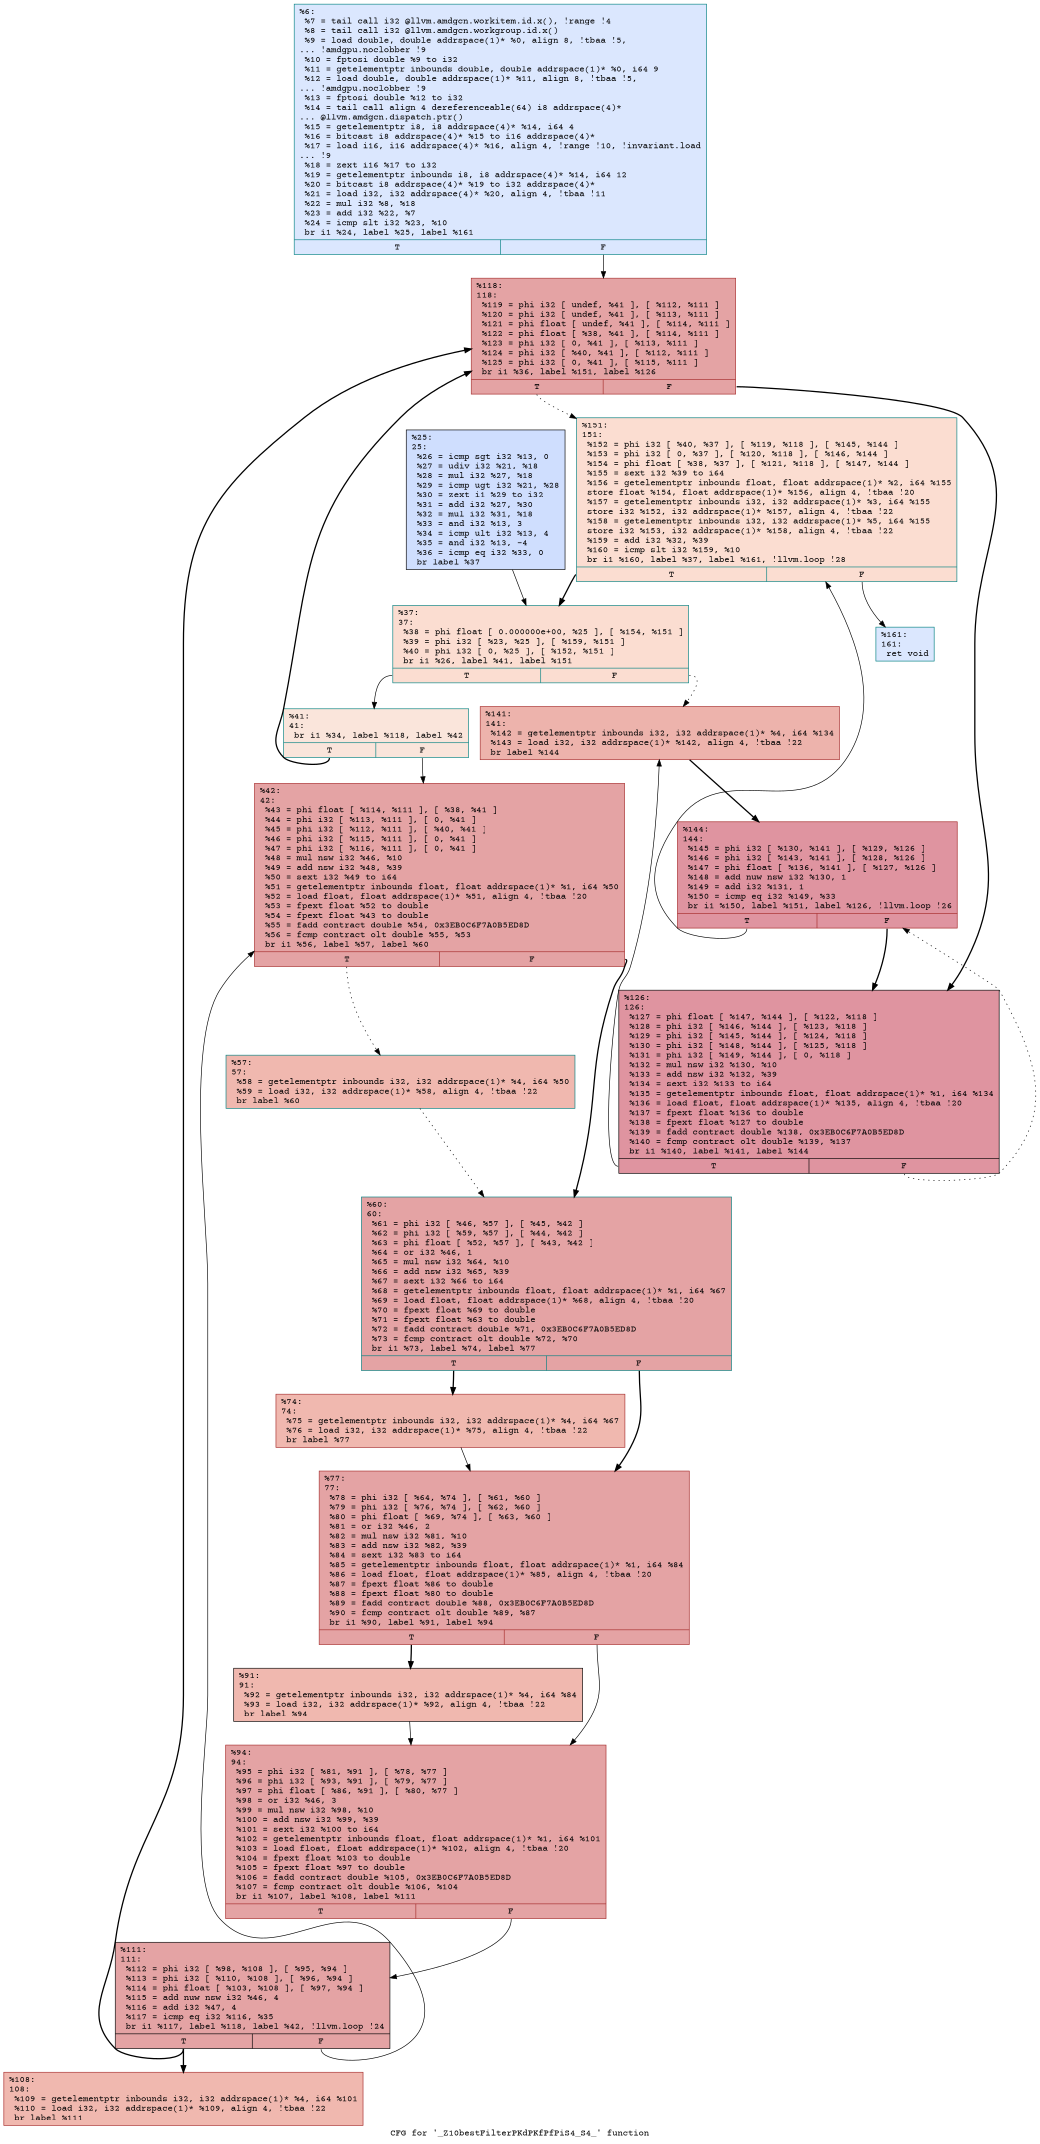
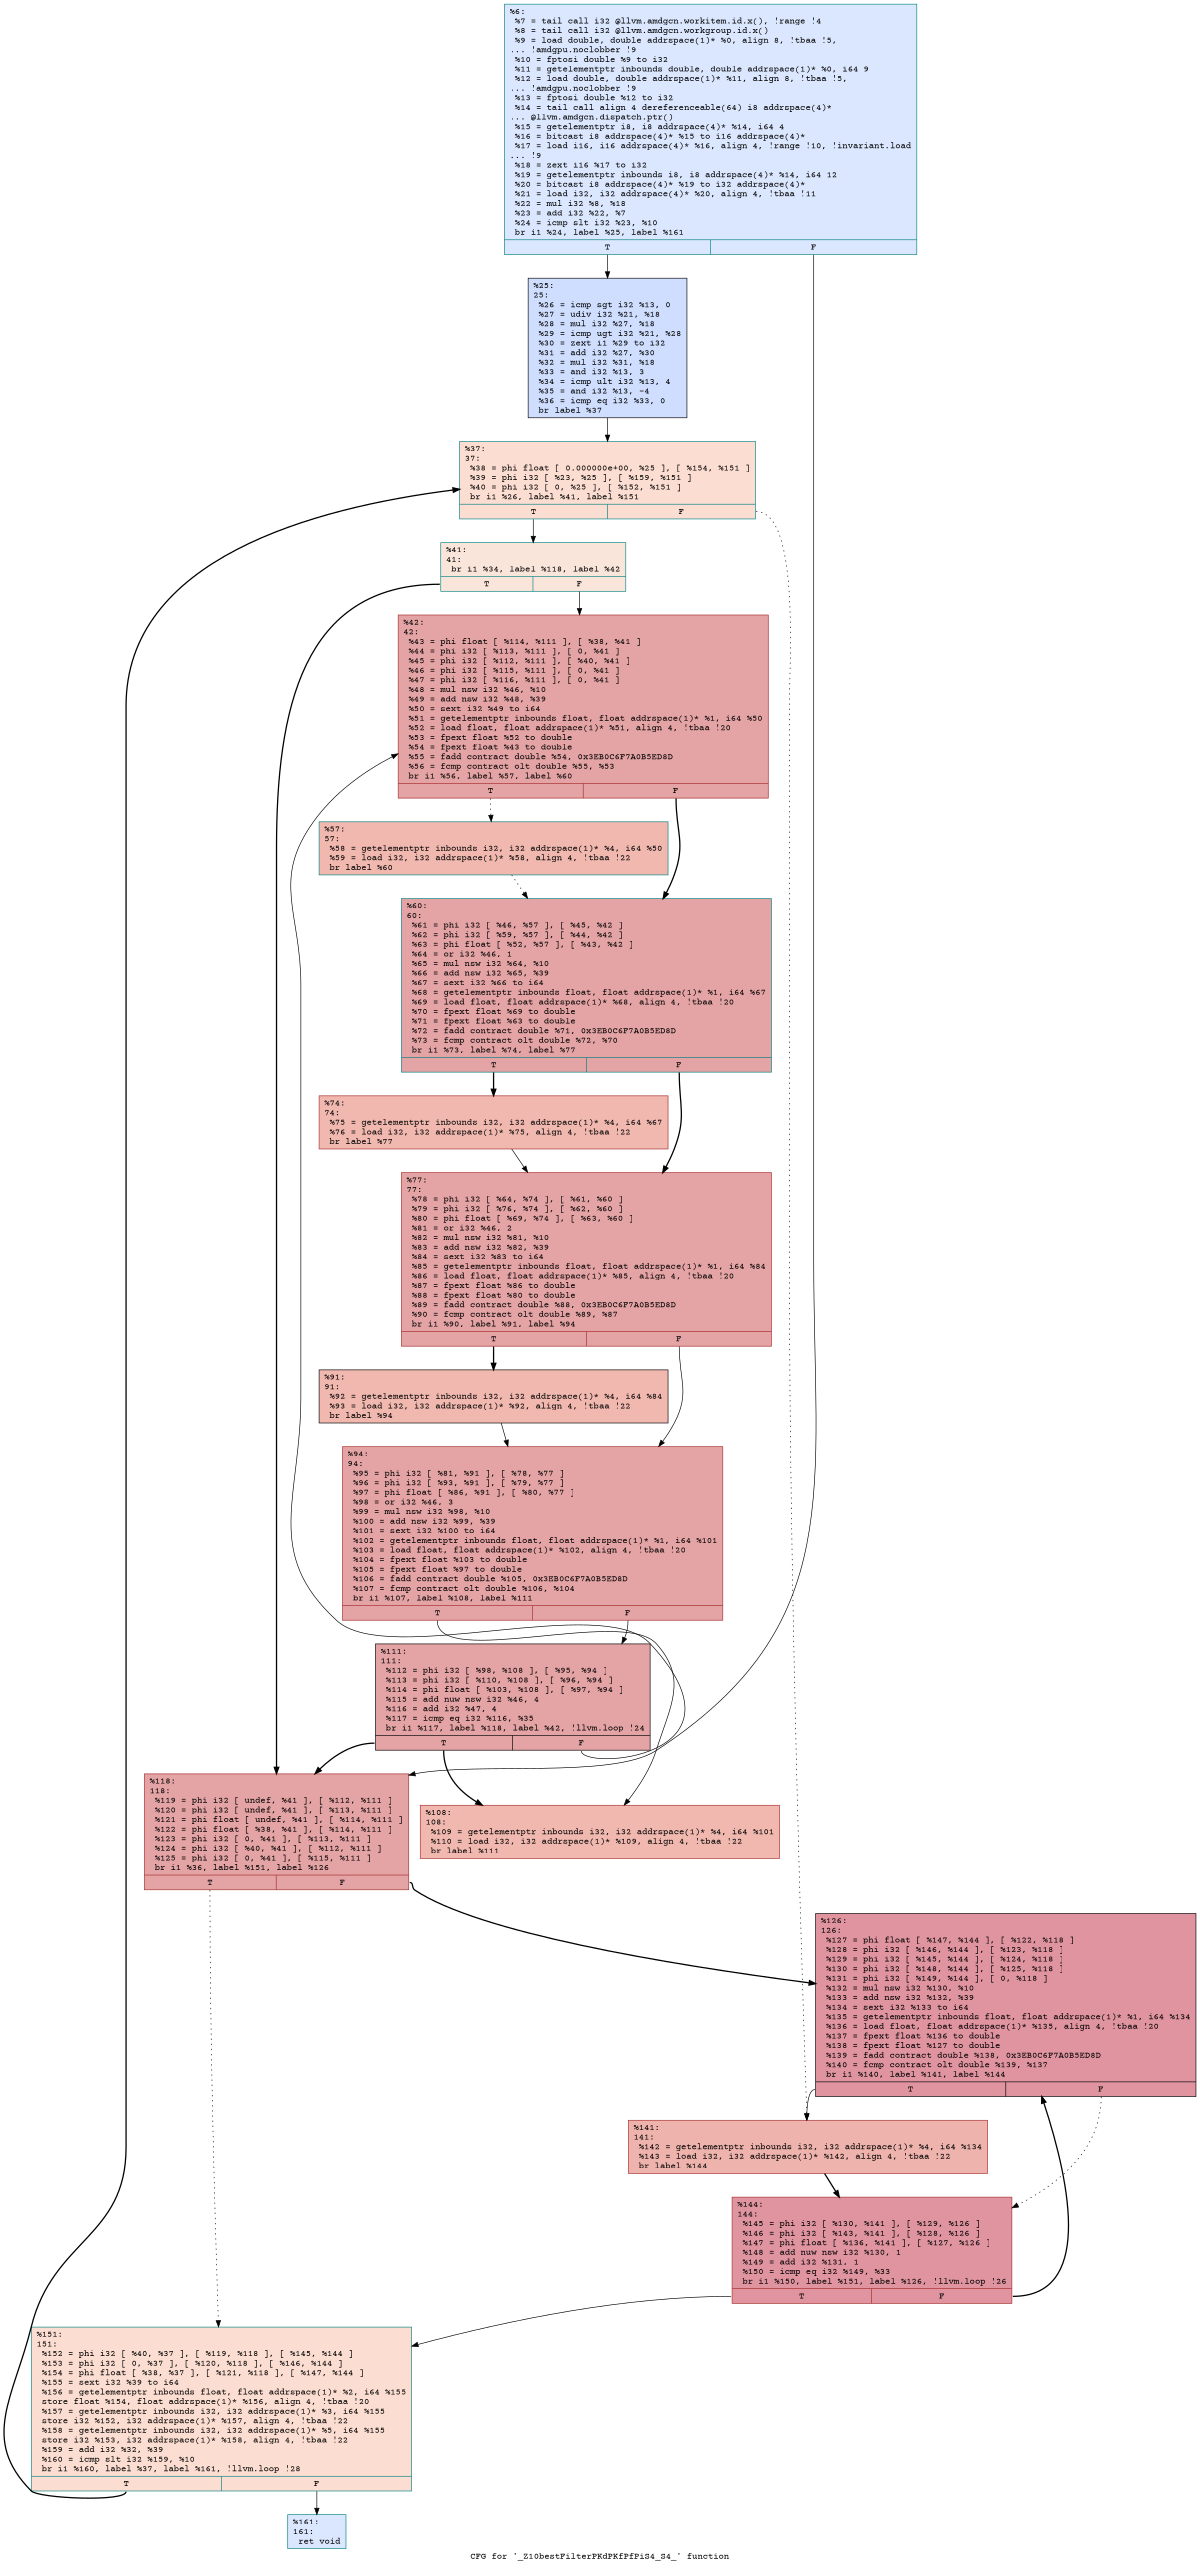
none -> (608, 263)
none -> (599, 1632)
